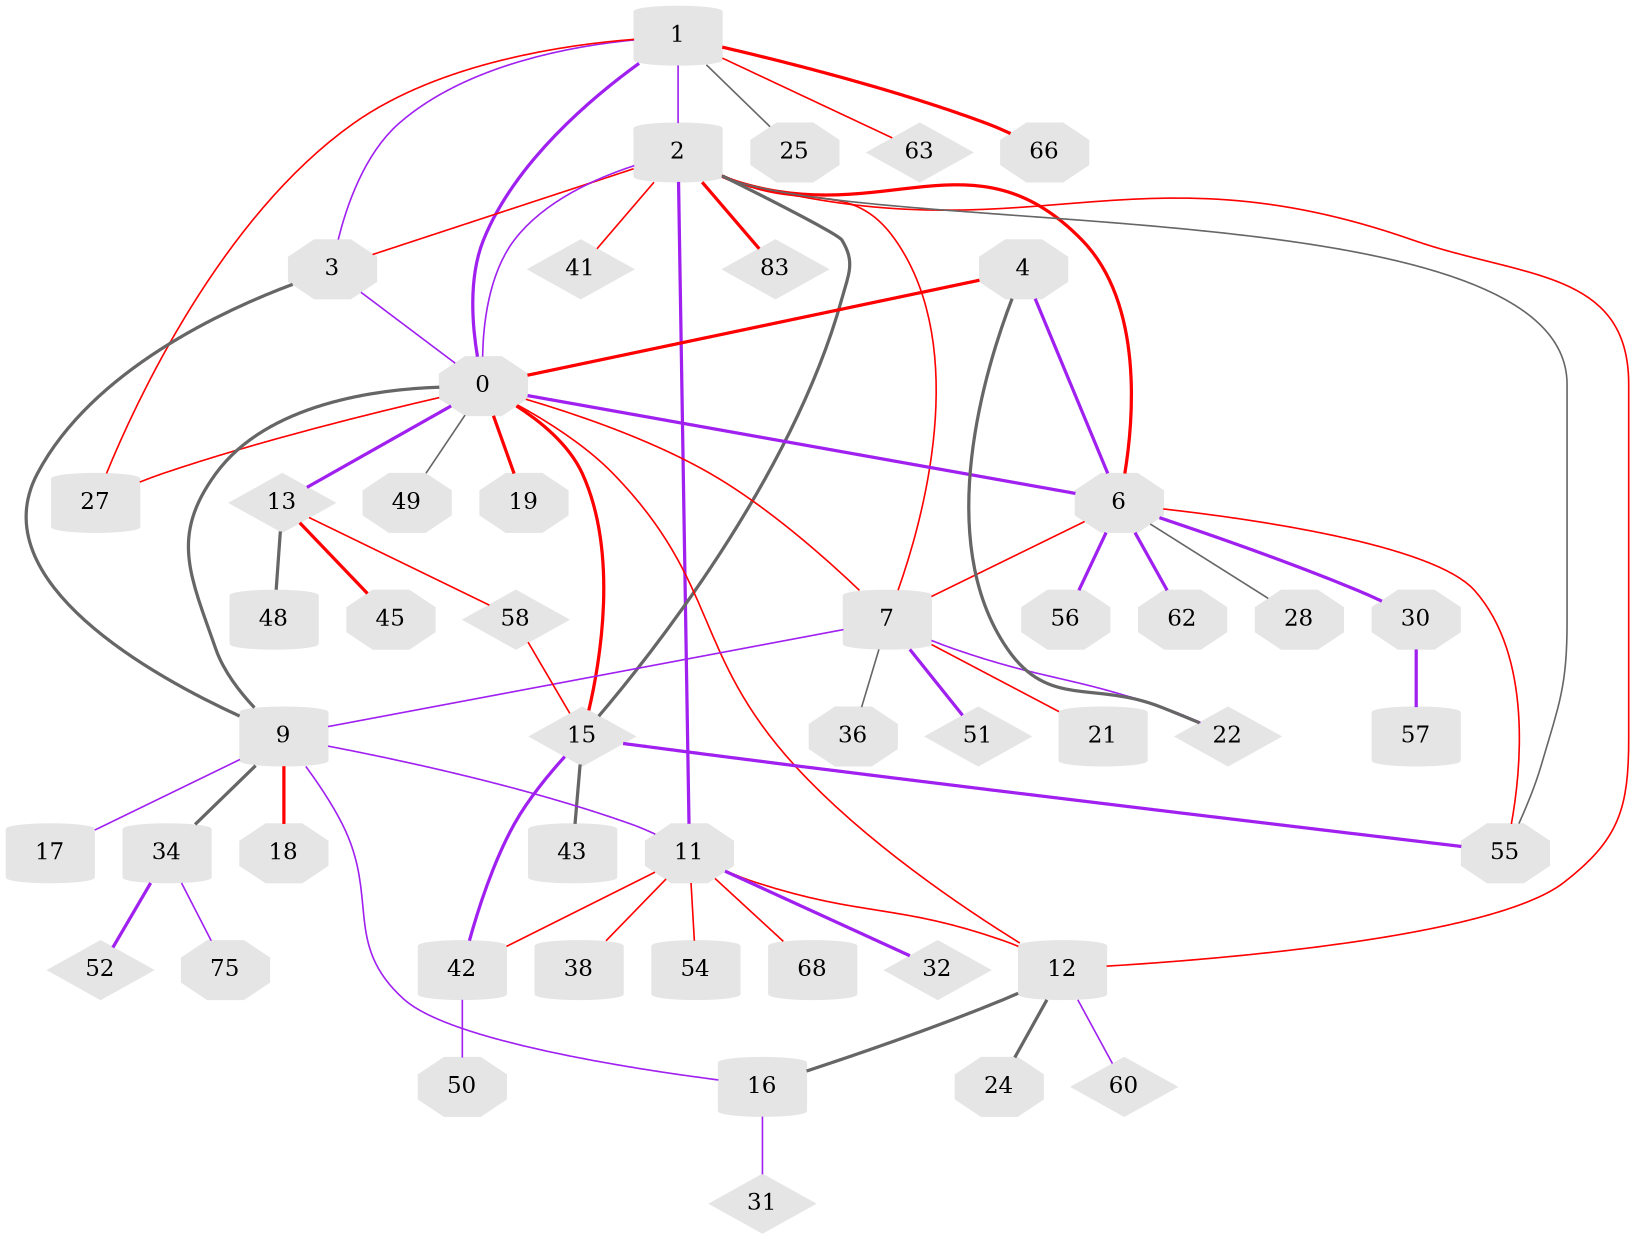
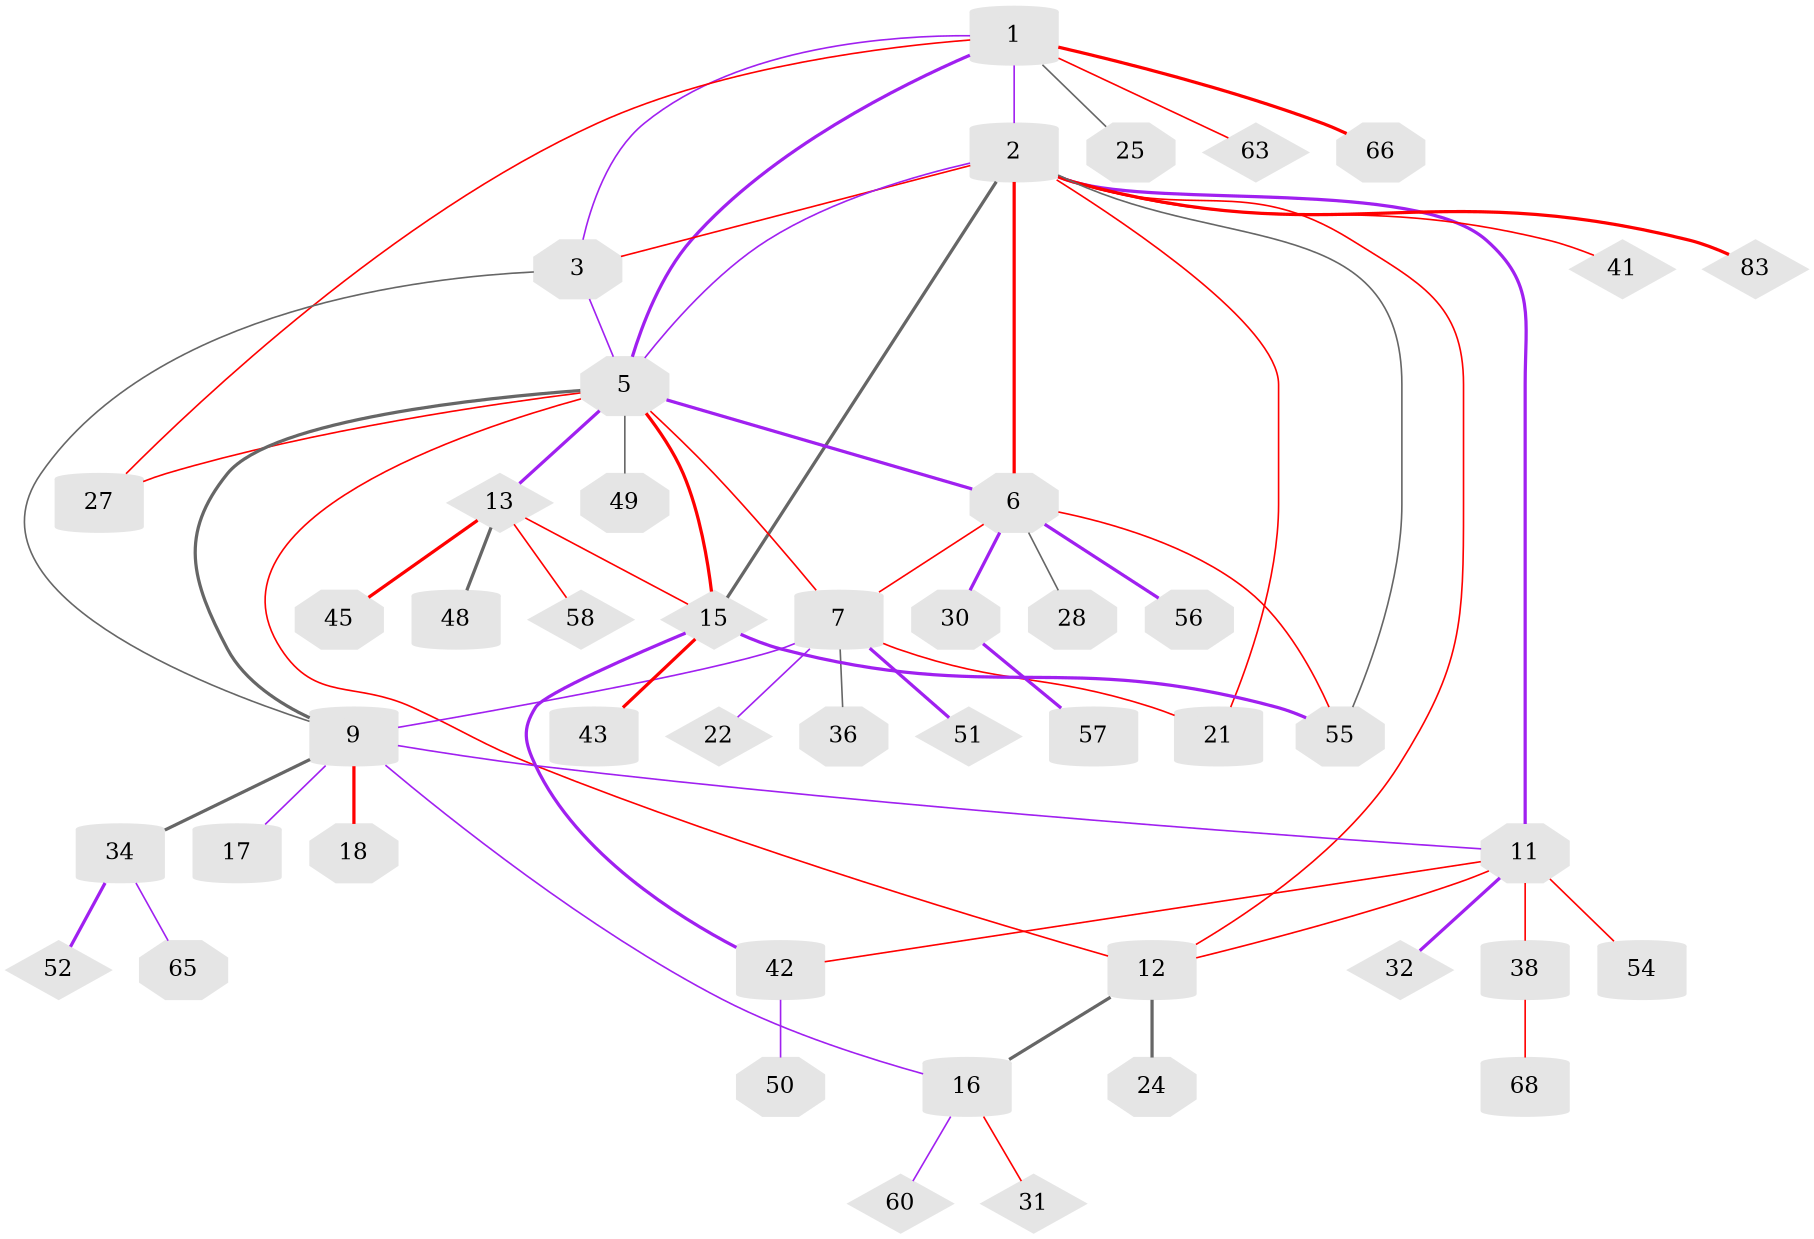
(1024, 269) -> none
(928, 319) -> (1279, 395)
(483, 386) -> (625, 386)
(34, 486) -> (86, 423)
(524, 503) -> none
(1183, 620) -> none
(547, 674) -> (607, 561)
(578, 794) -> (666, 666)
(749, 910) -> (1525, 1029)
(225, 970) -> (184, 970)
(1095, 1032) -> (932, 1149)
(762, 1145) -> (1002, 1149)
